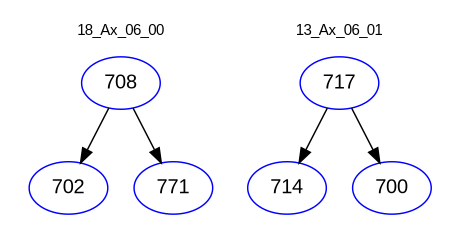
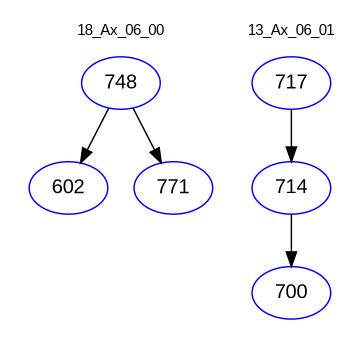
(121, 83) -> (121, 83)
(362, 129) -> (291, 233)
(68, 188) -> (68, 188)
